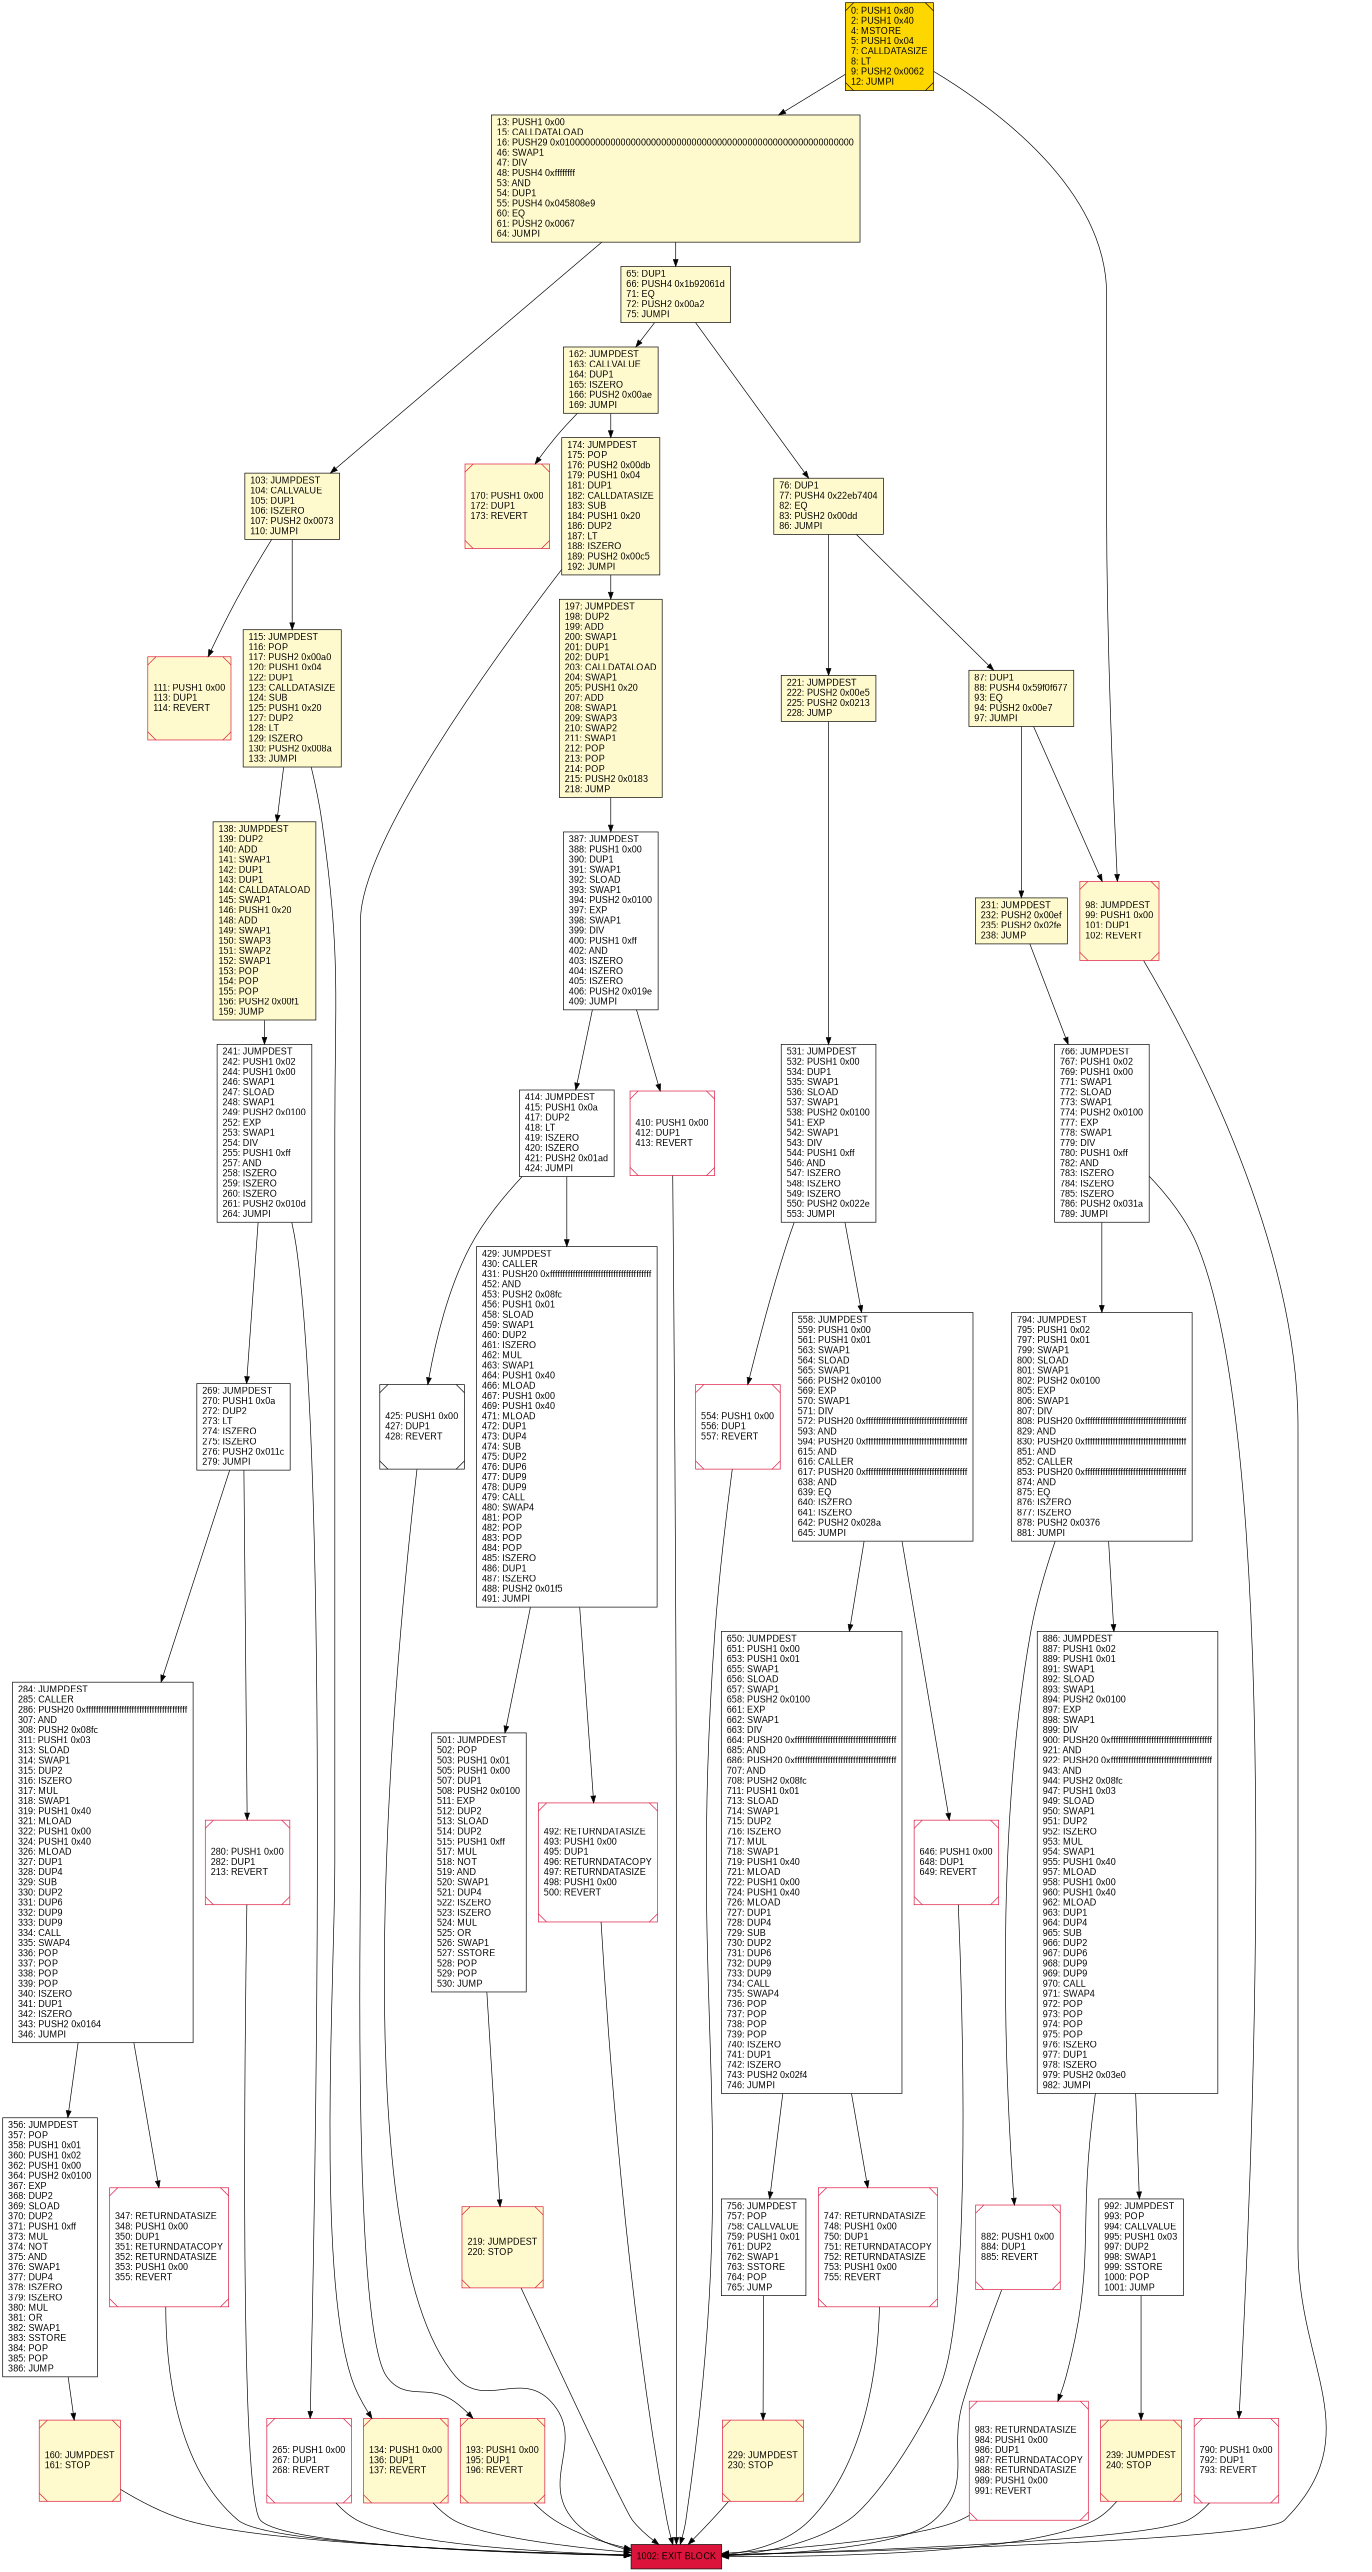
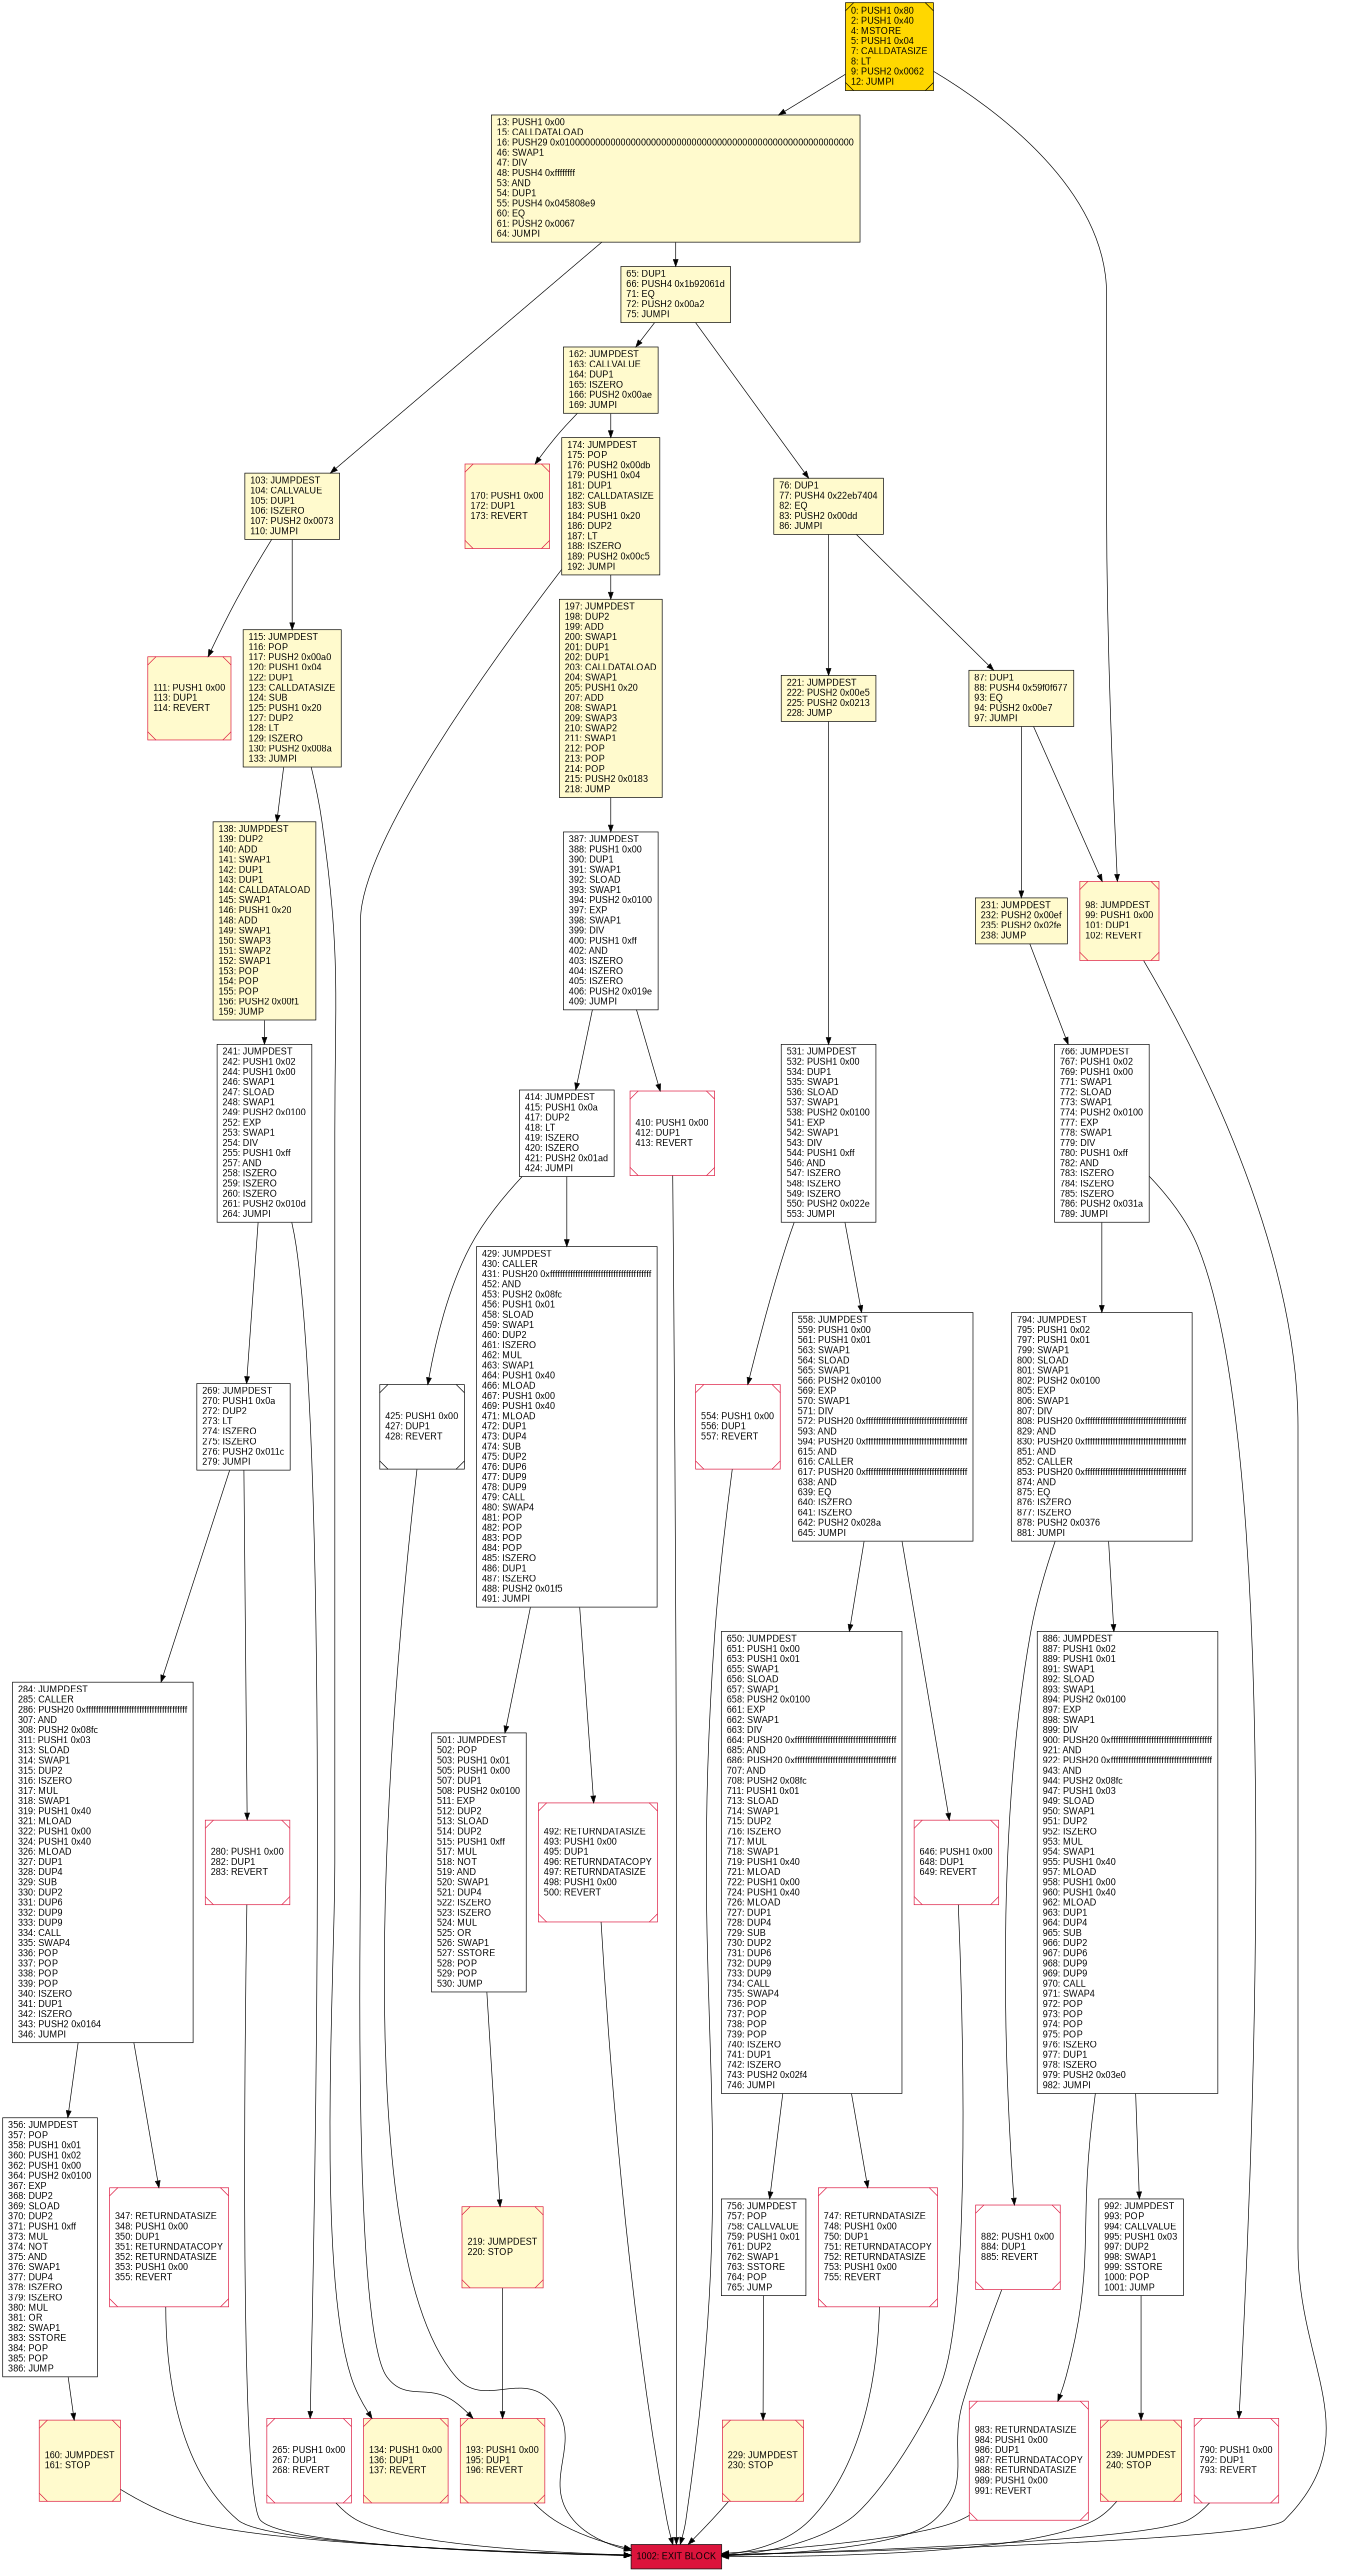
(248, 1862) -> (248, 1862)
(582, 2418) -> (503, 2350)
(524, 2540) -> none
